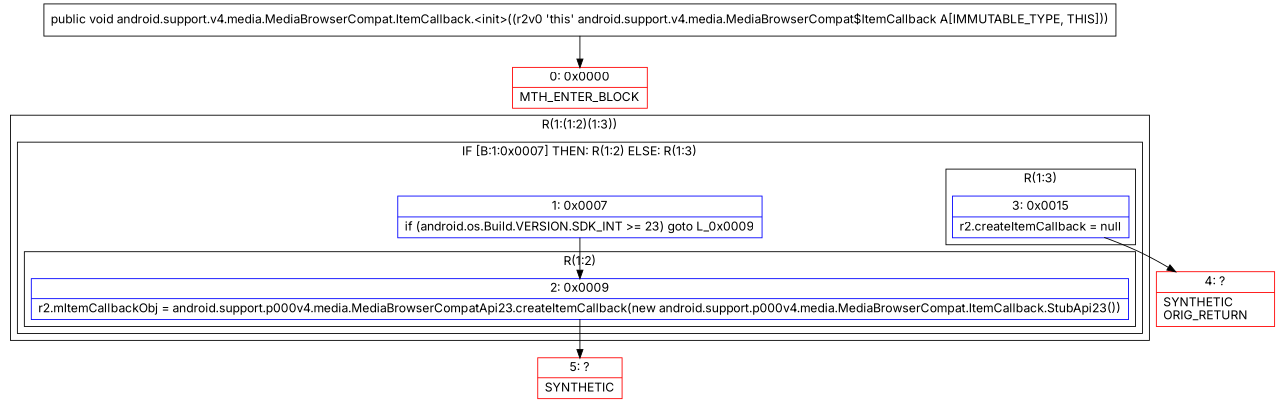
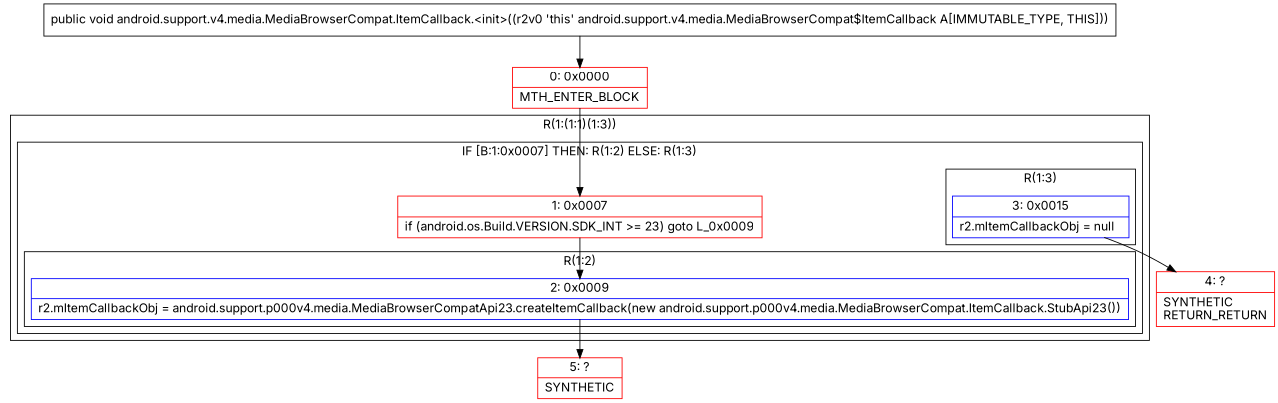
(580, 125) -> (580, 125)
none -> (580, 148)
(580, 217) -> (580, 217)
(1041, 227) -> (1037, 227)
(1205, 316) -> (1215, 316)
